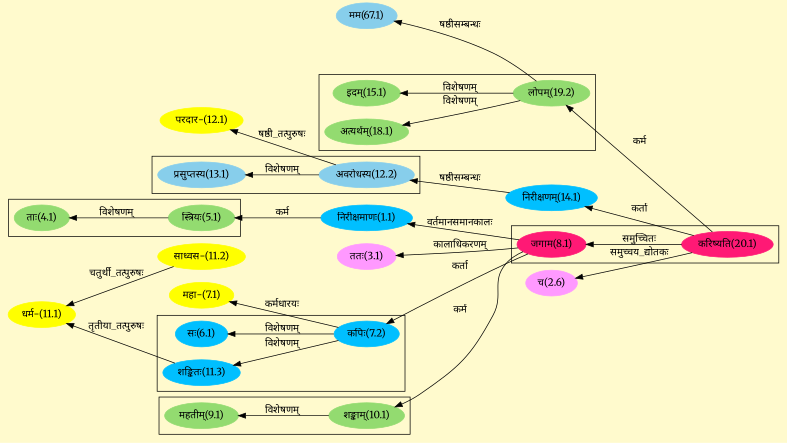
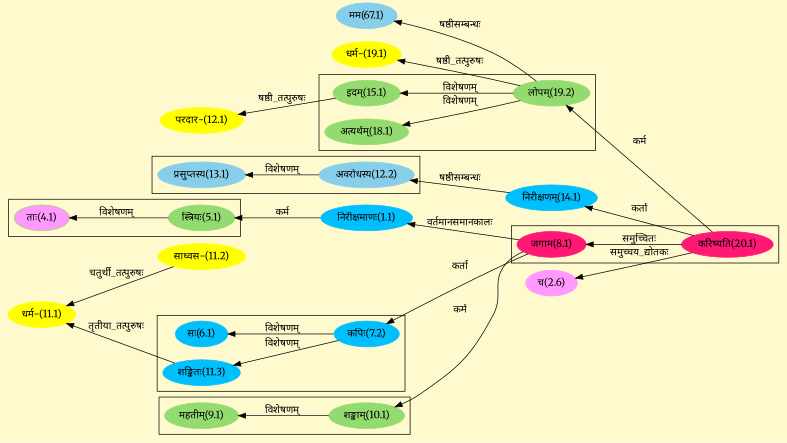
none -> (367, 54)
(287, 148) -> (291, 106)
(42, 218) -> (42, 218)
(367, 257) -> none
(202, 295) -> none
